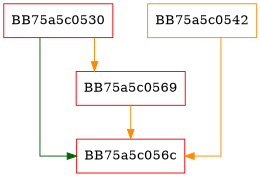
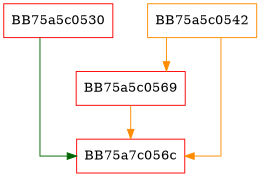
(94, 50) -> (166, 50)
(131, 156) -> (131, 156)
